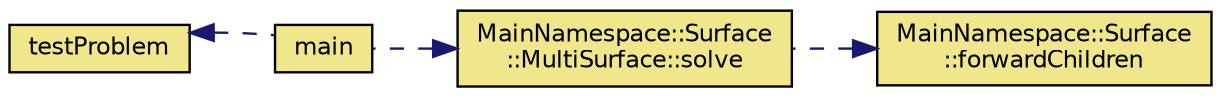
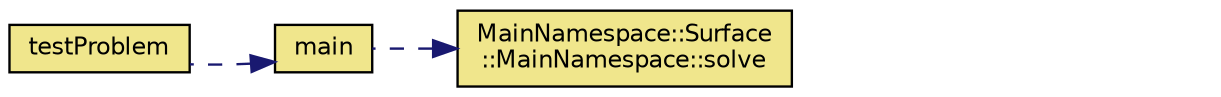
(244, 33) -> (220, 65)
(625, 49) -> (625, 49)
(1044, 49) -> none
